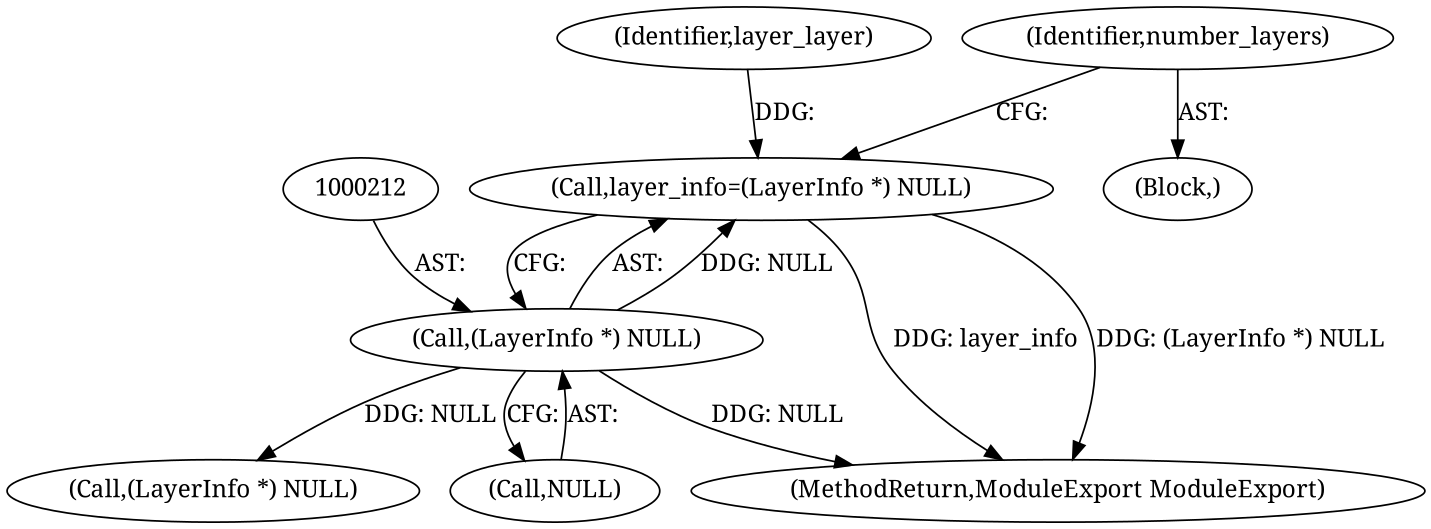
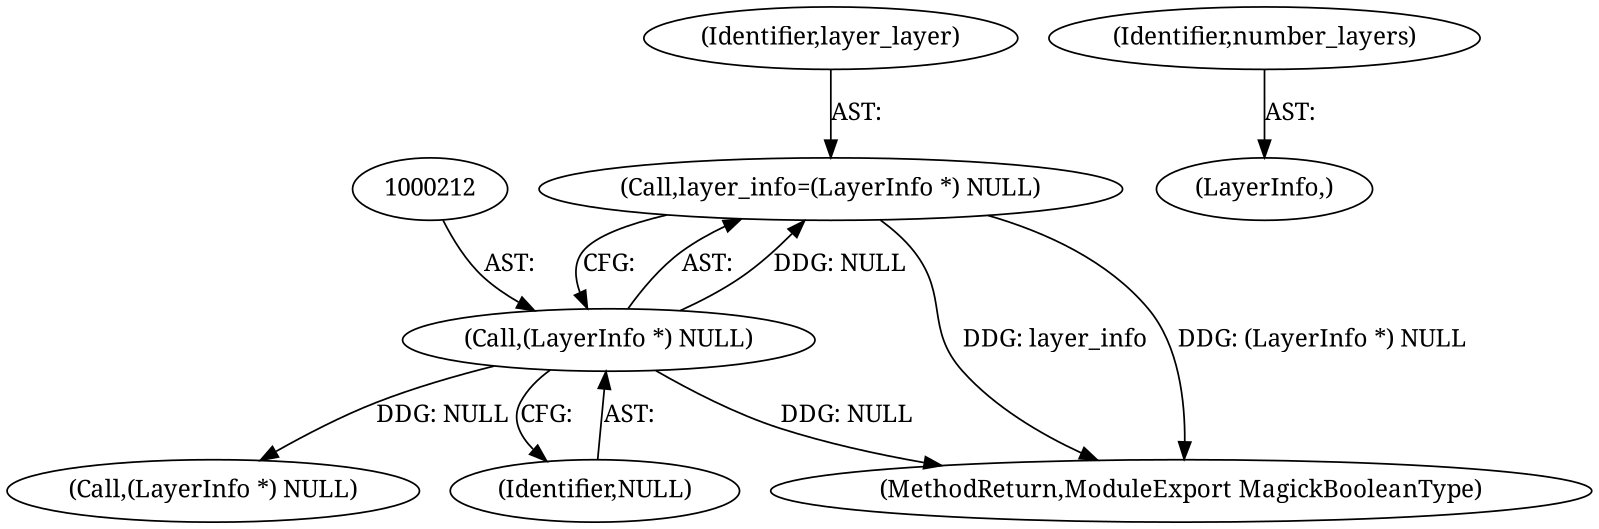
(979, 110) -> none
(788, 114) -> (860, 114)
(1178, 189) -> (1265, 189)
(555, 491) -> (595, 491)
(1058, 491) -> (1181, 491)
